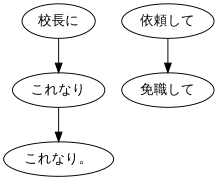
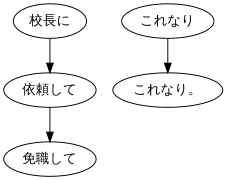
(59, 51) -> (50, 51)
